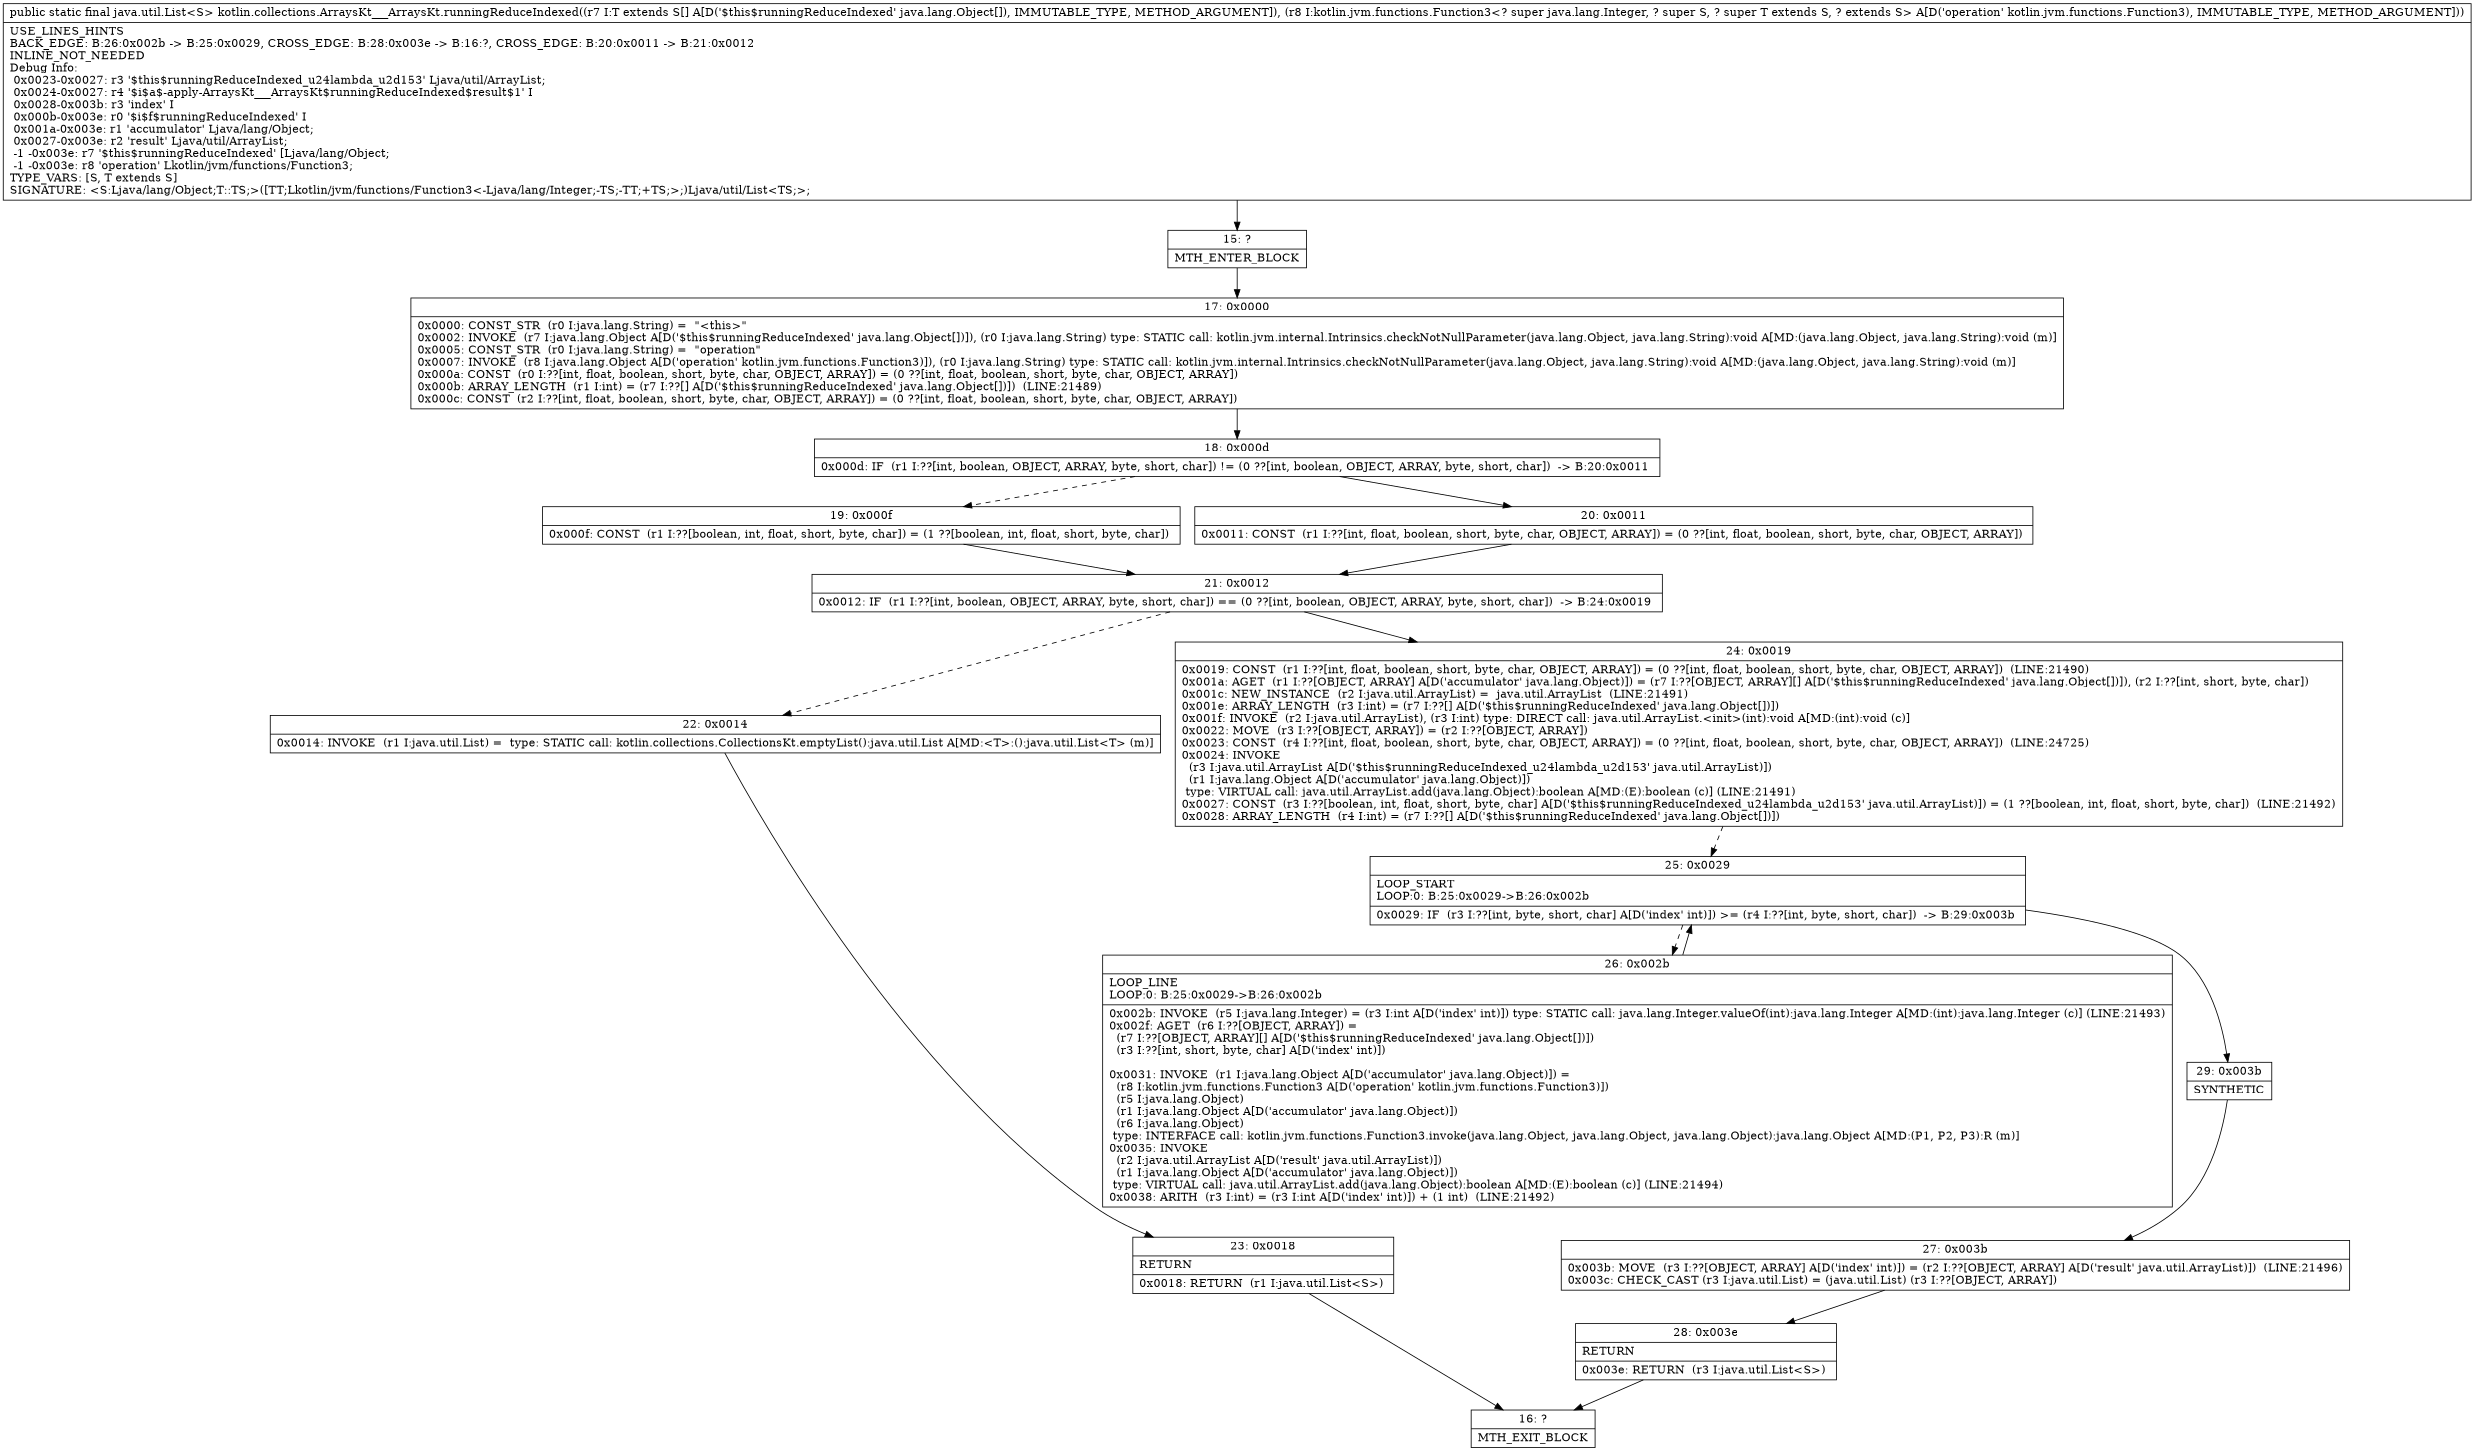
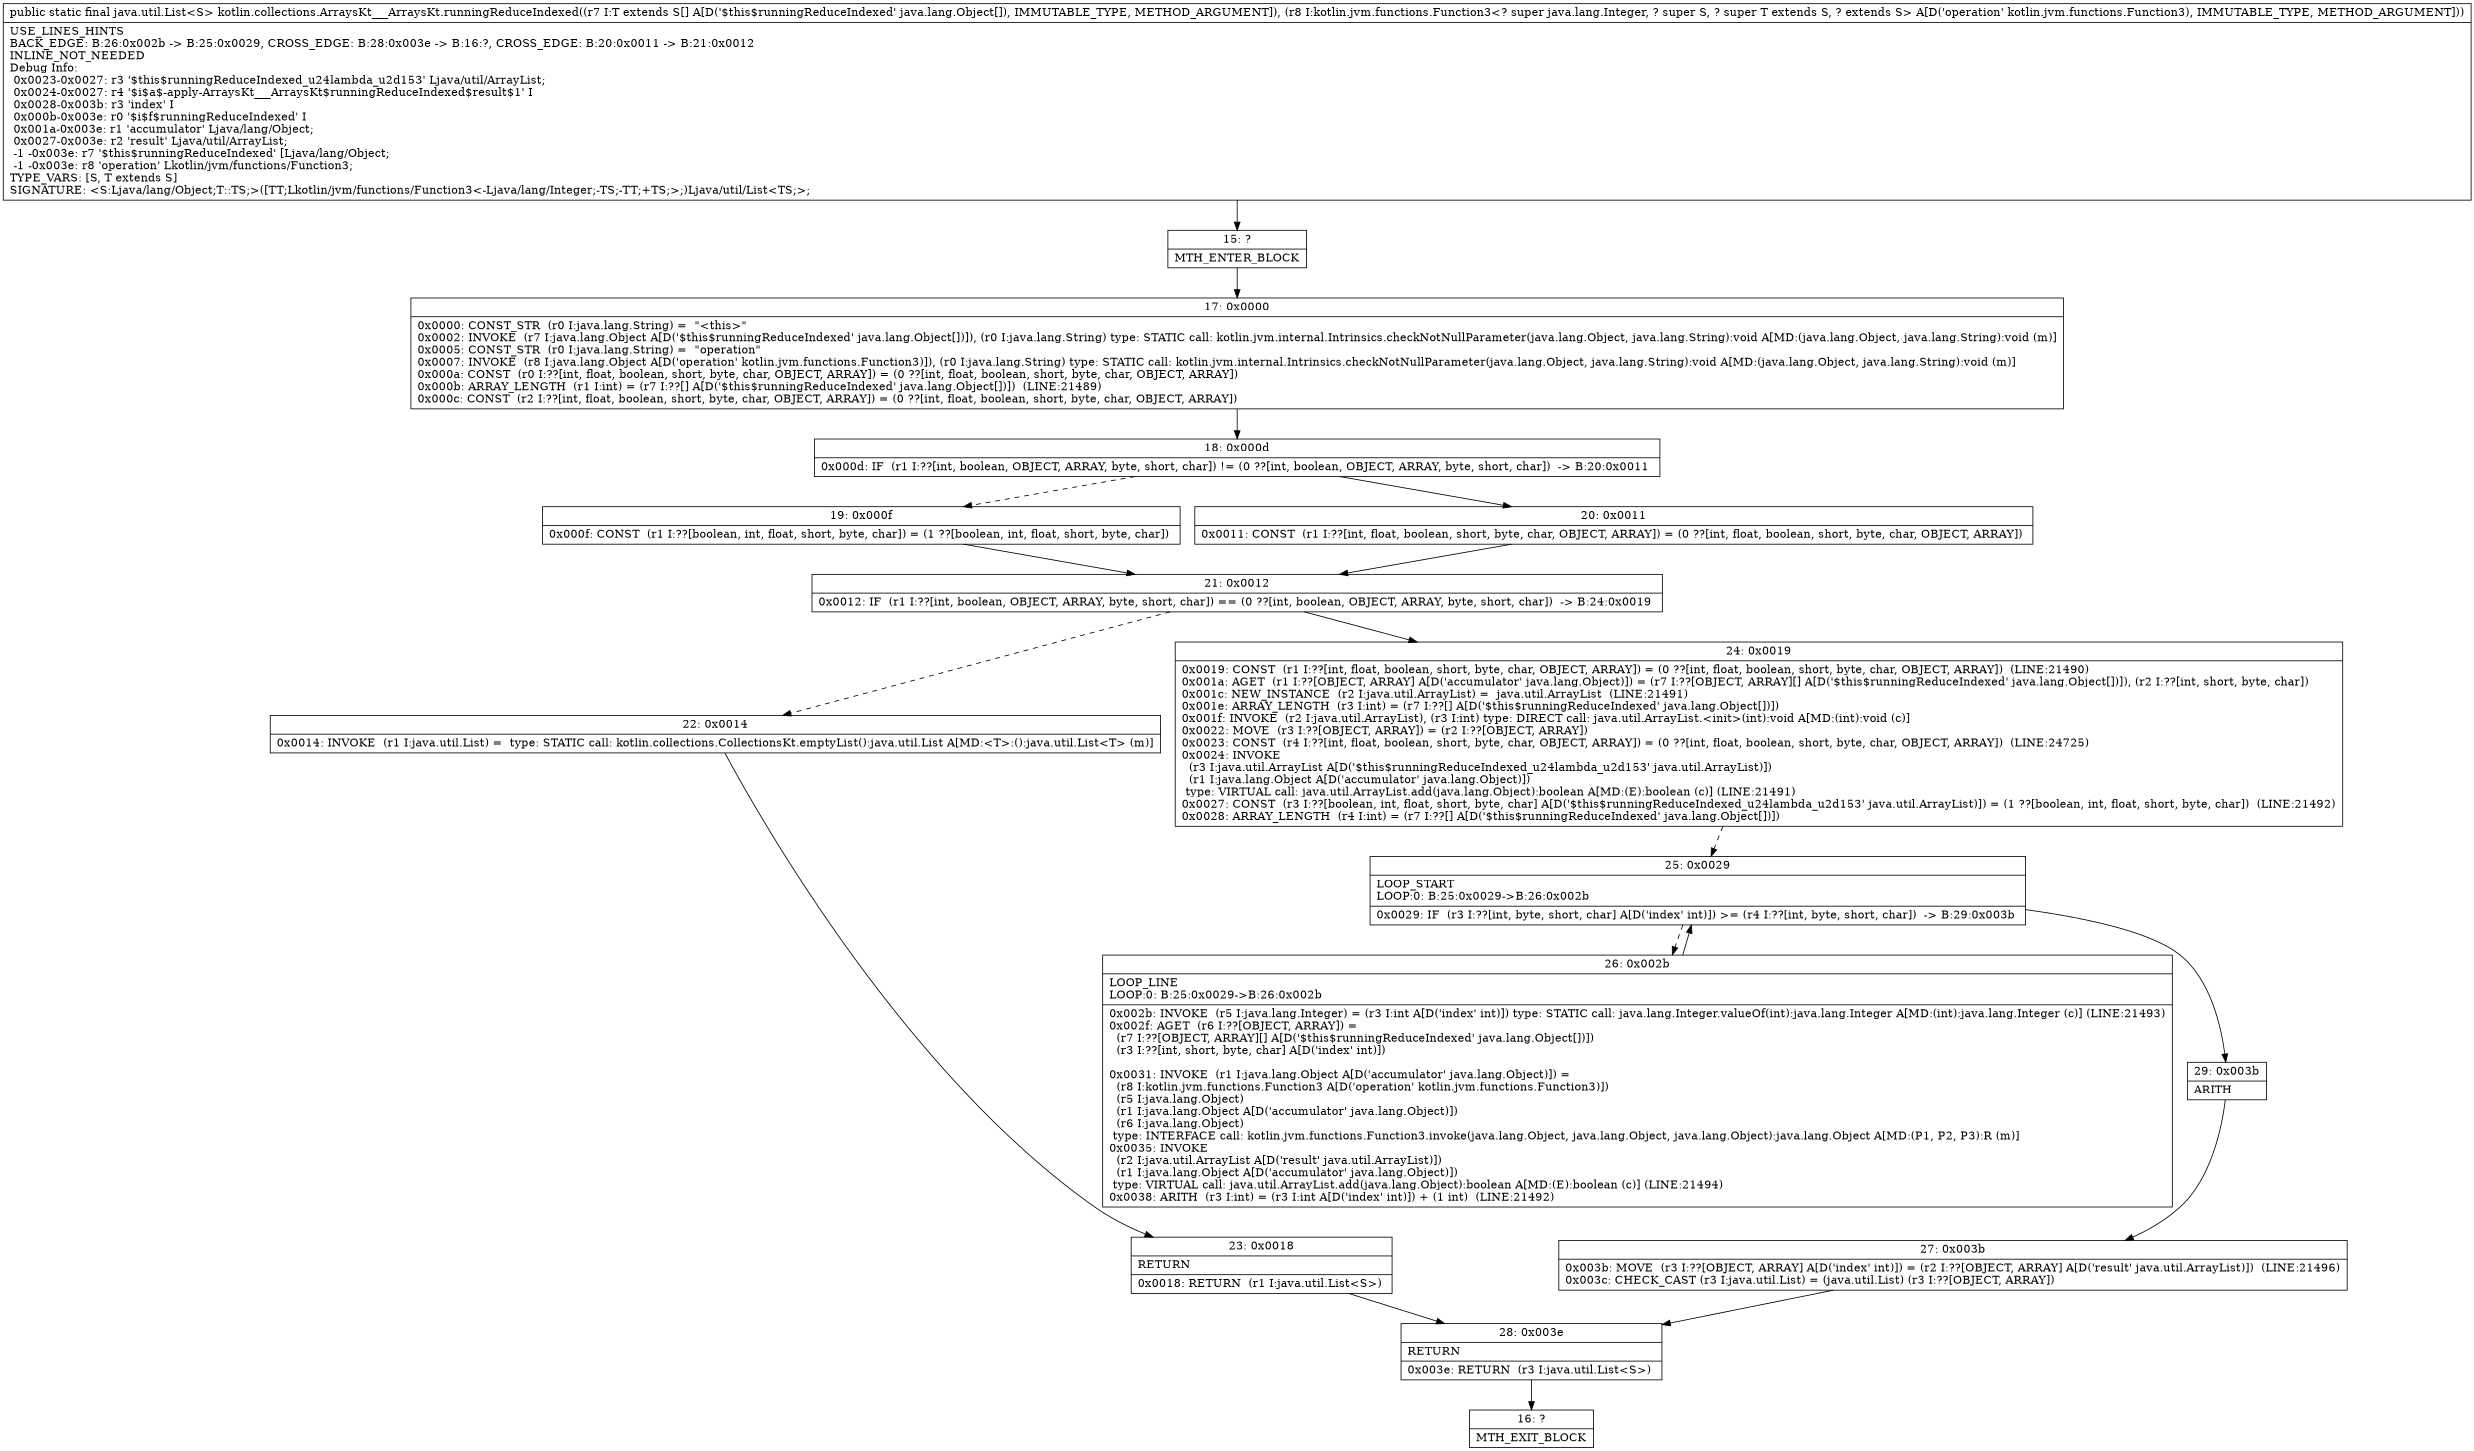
(2229, 1090) -> (2213, 1090)
(1402, 1350) -> (1393, 1307)
